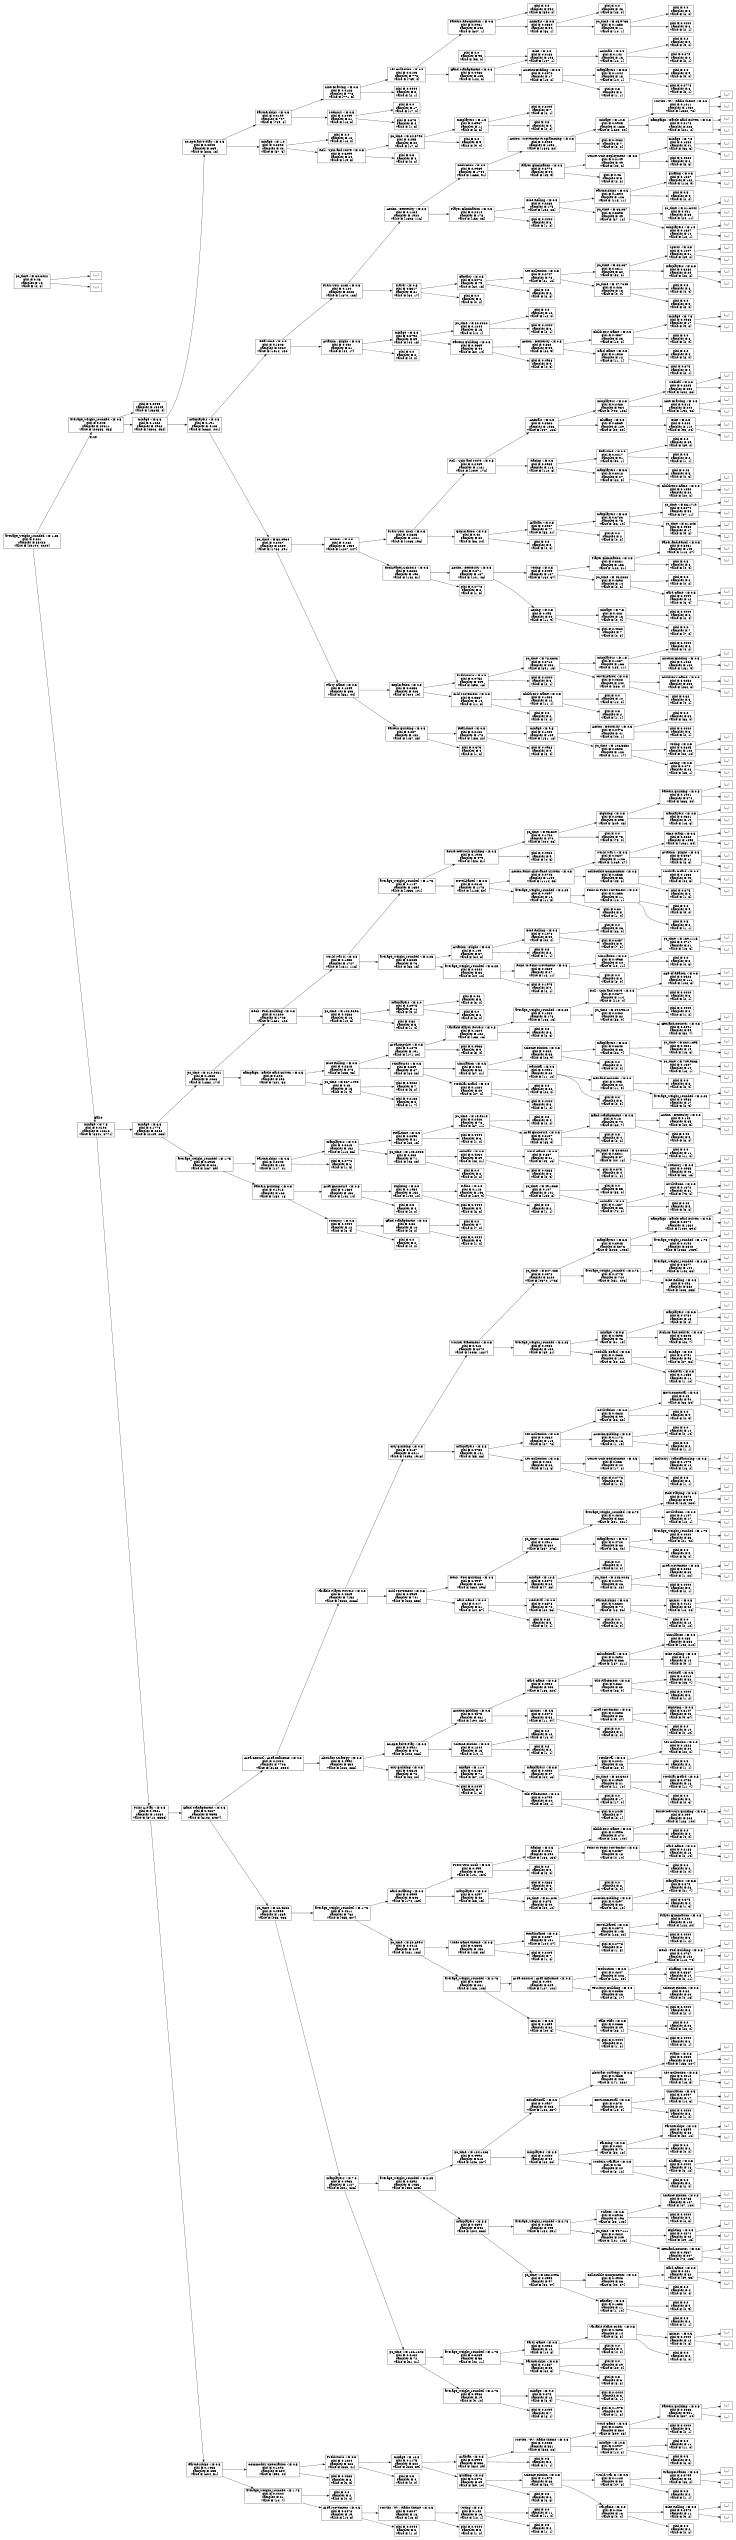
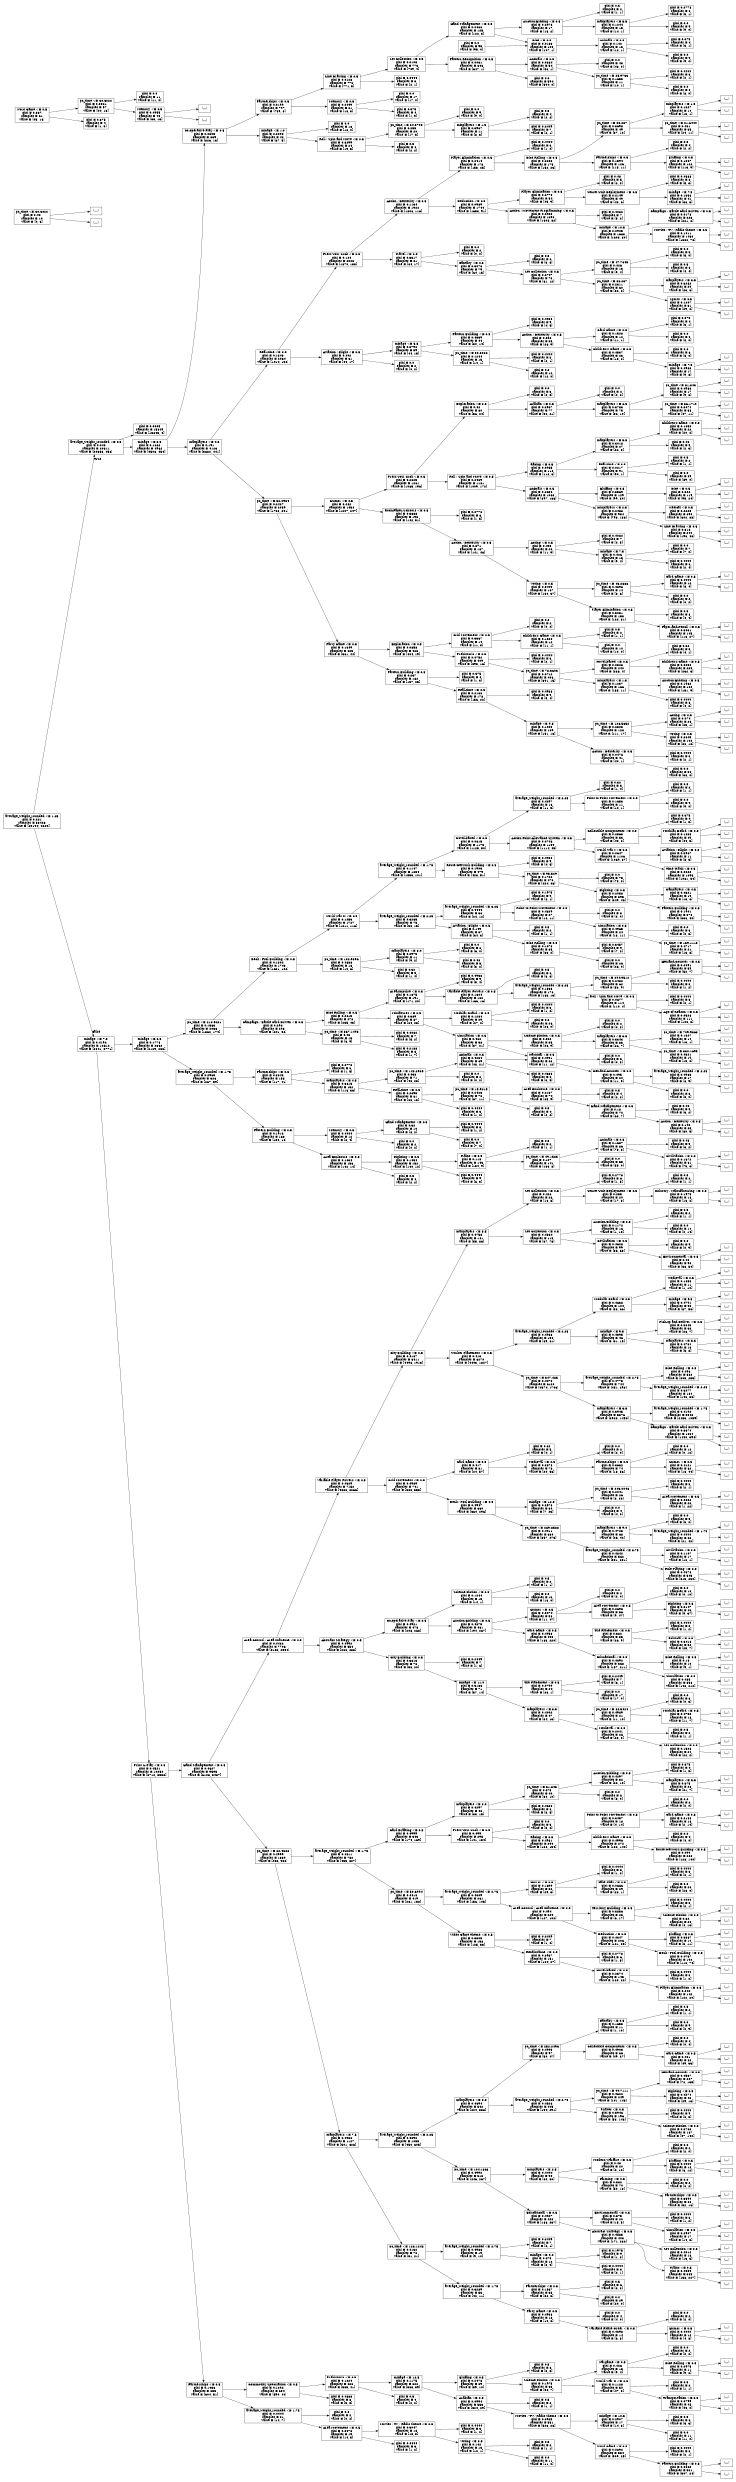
(504, 1157) -> (506, 1060)
